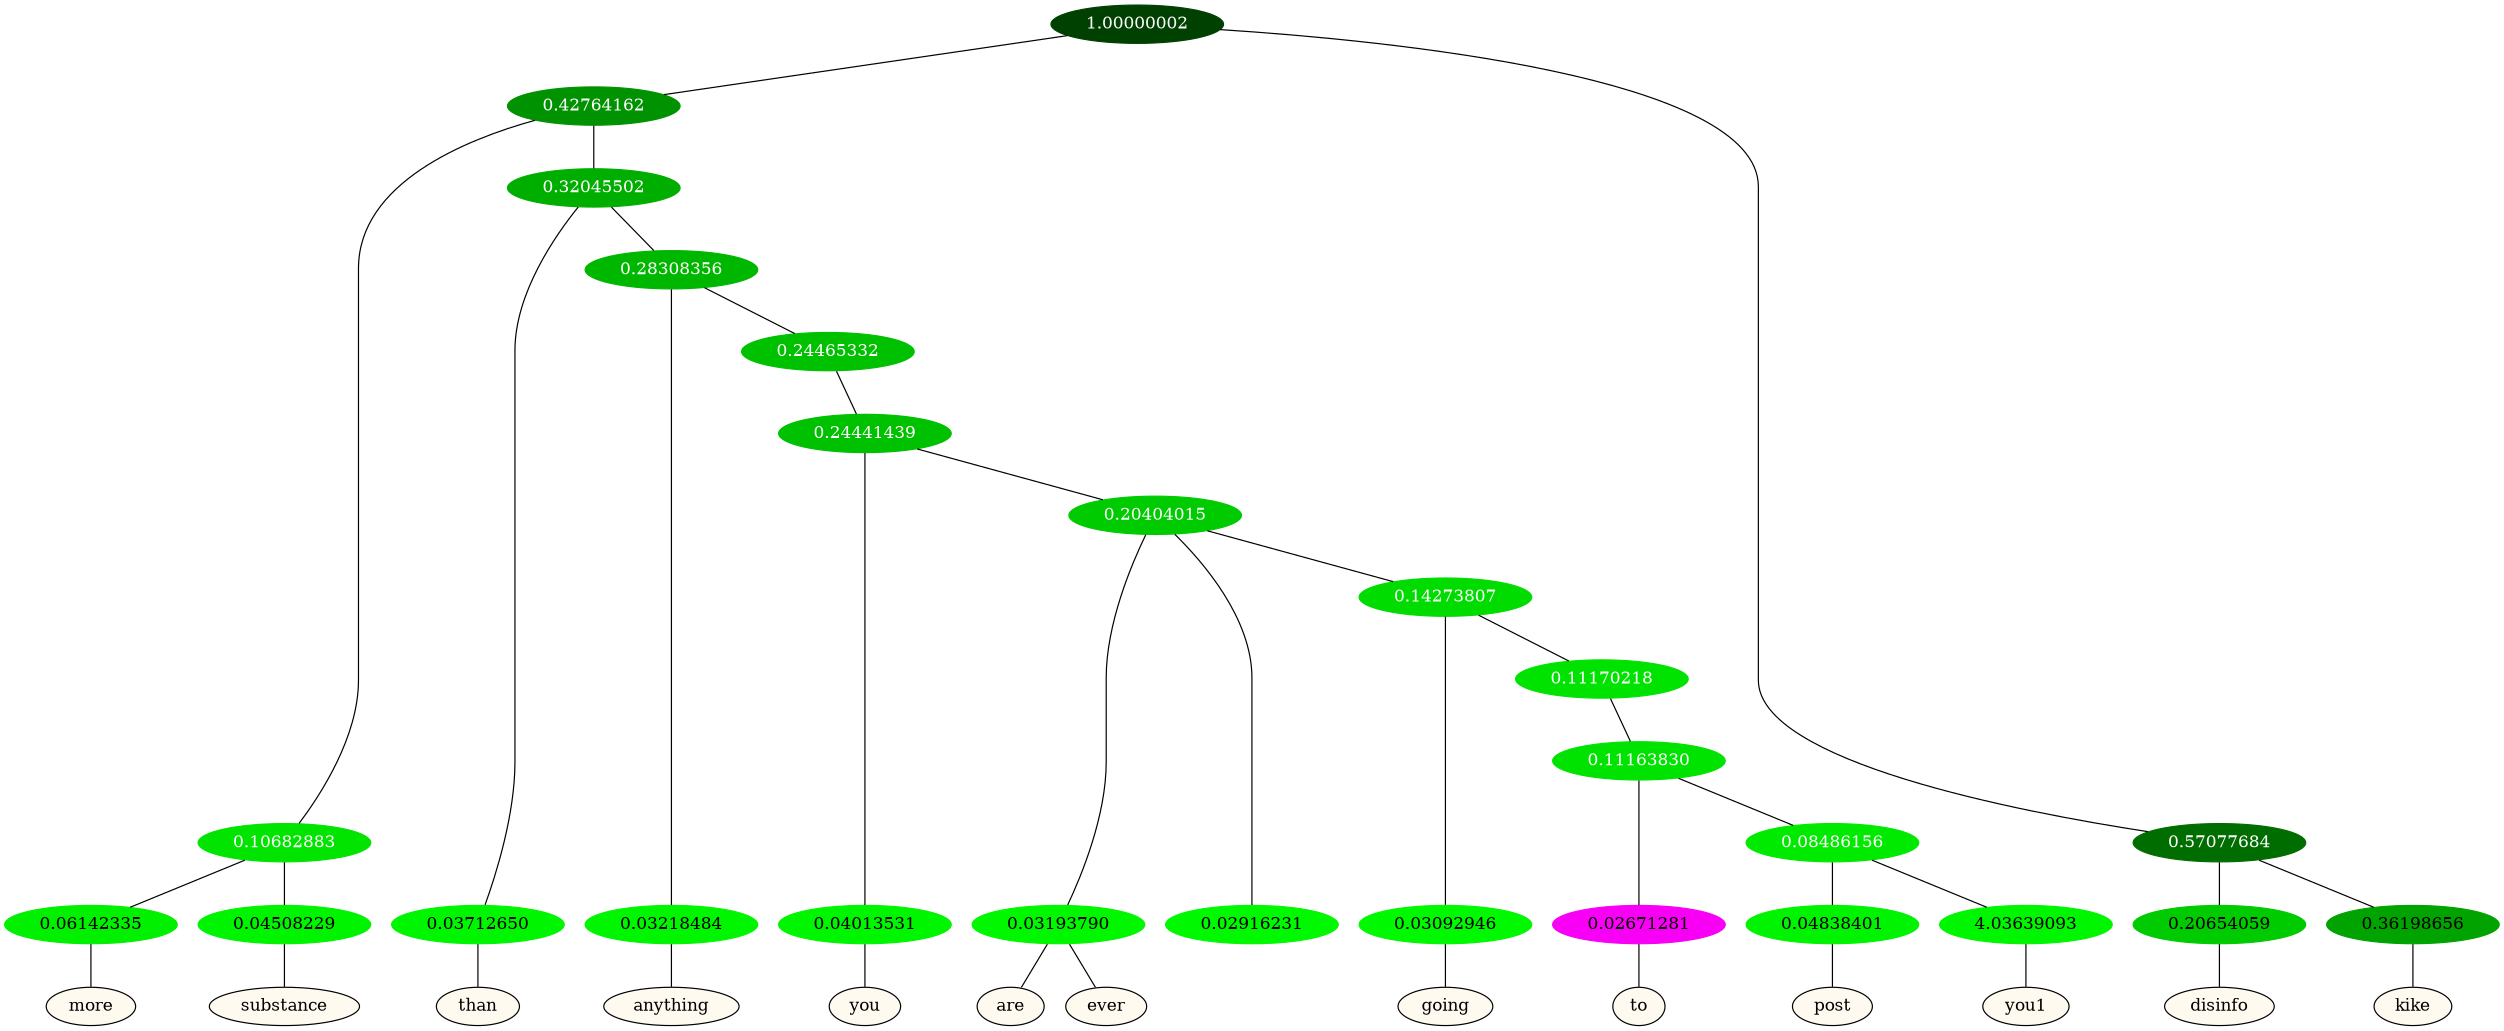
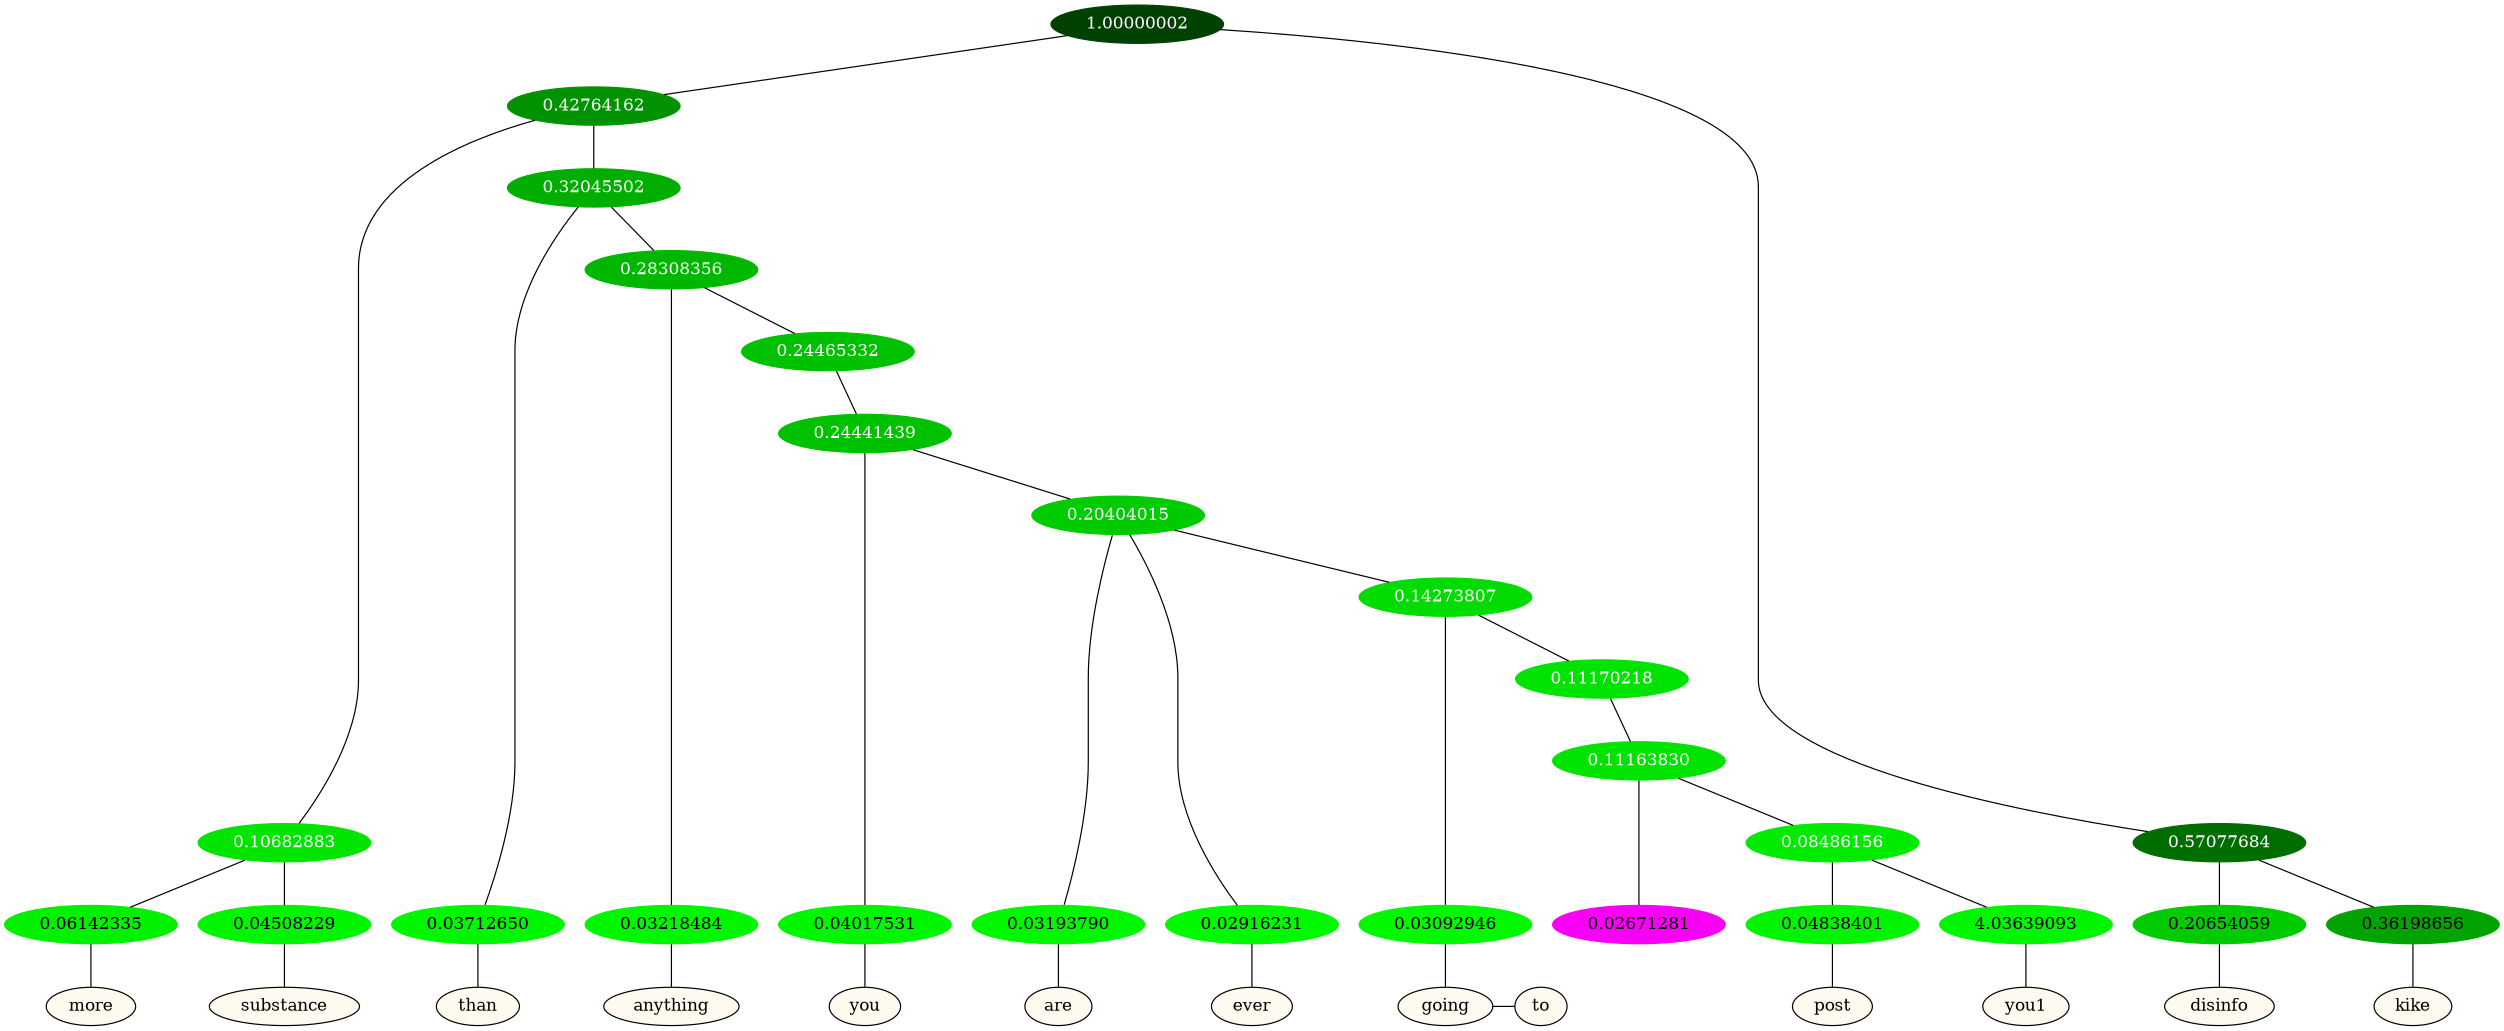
(865, 925) -> (865, 925)
(1083, 966) -> (1252, 966)
(1639, 966) -> (1504, 1006)
